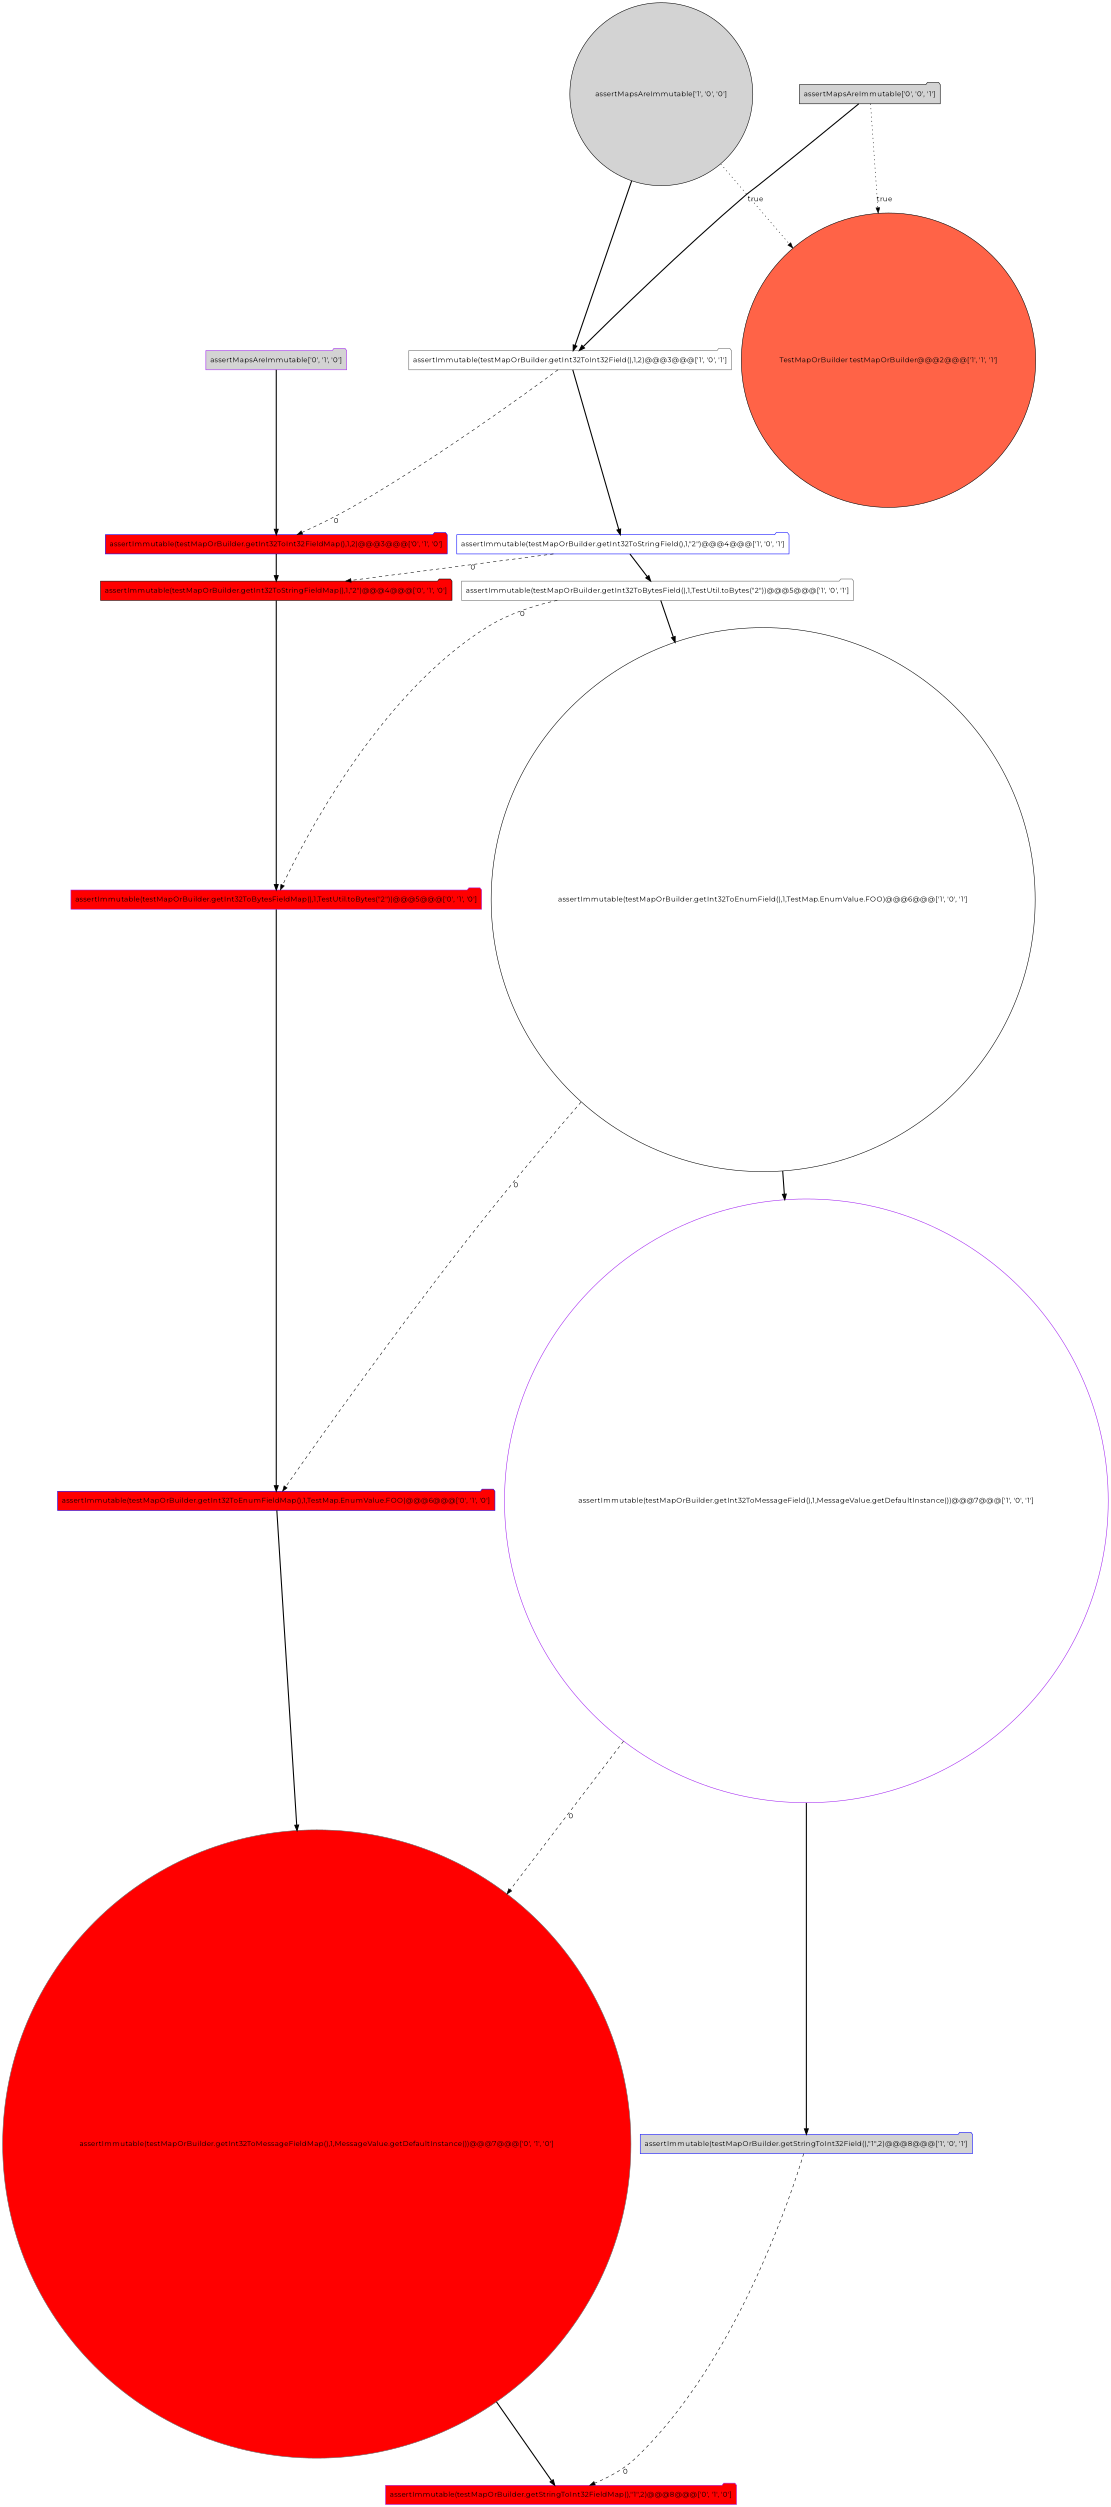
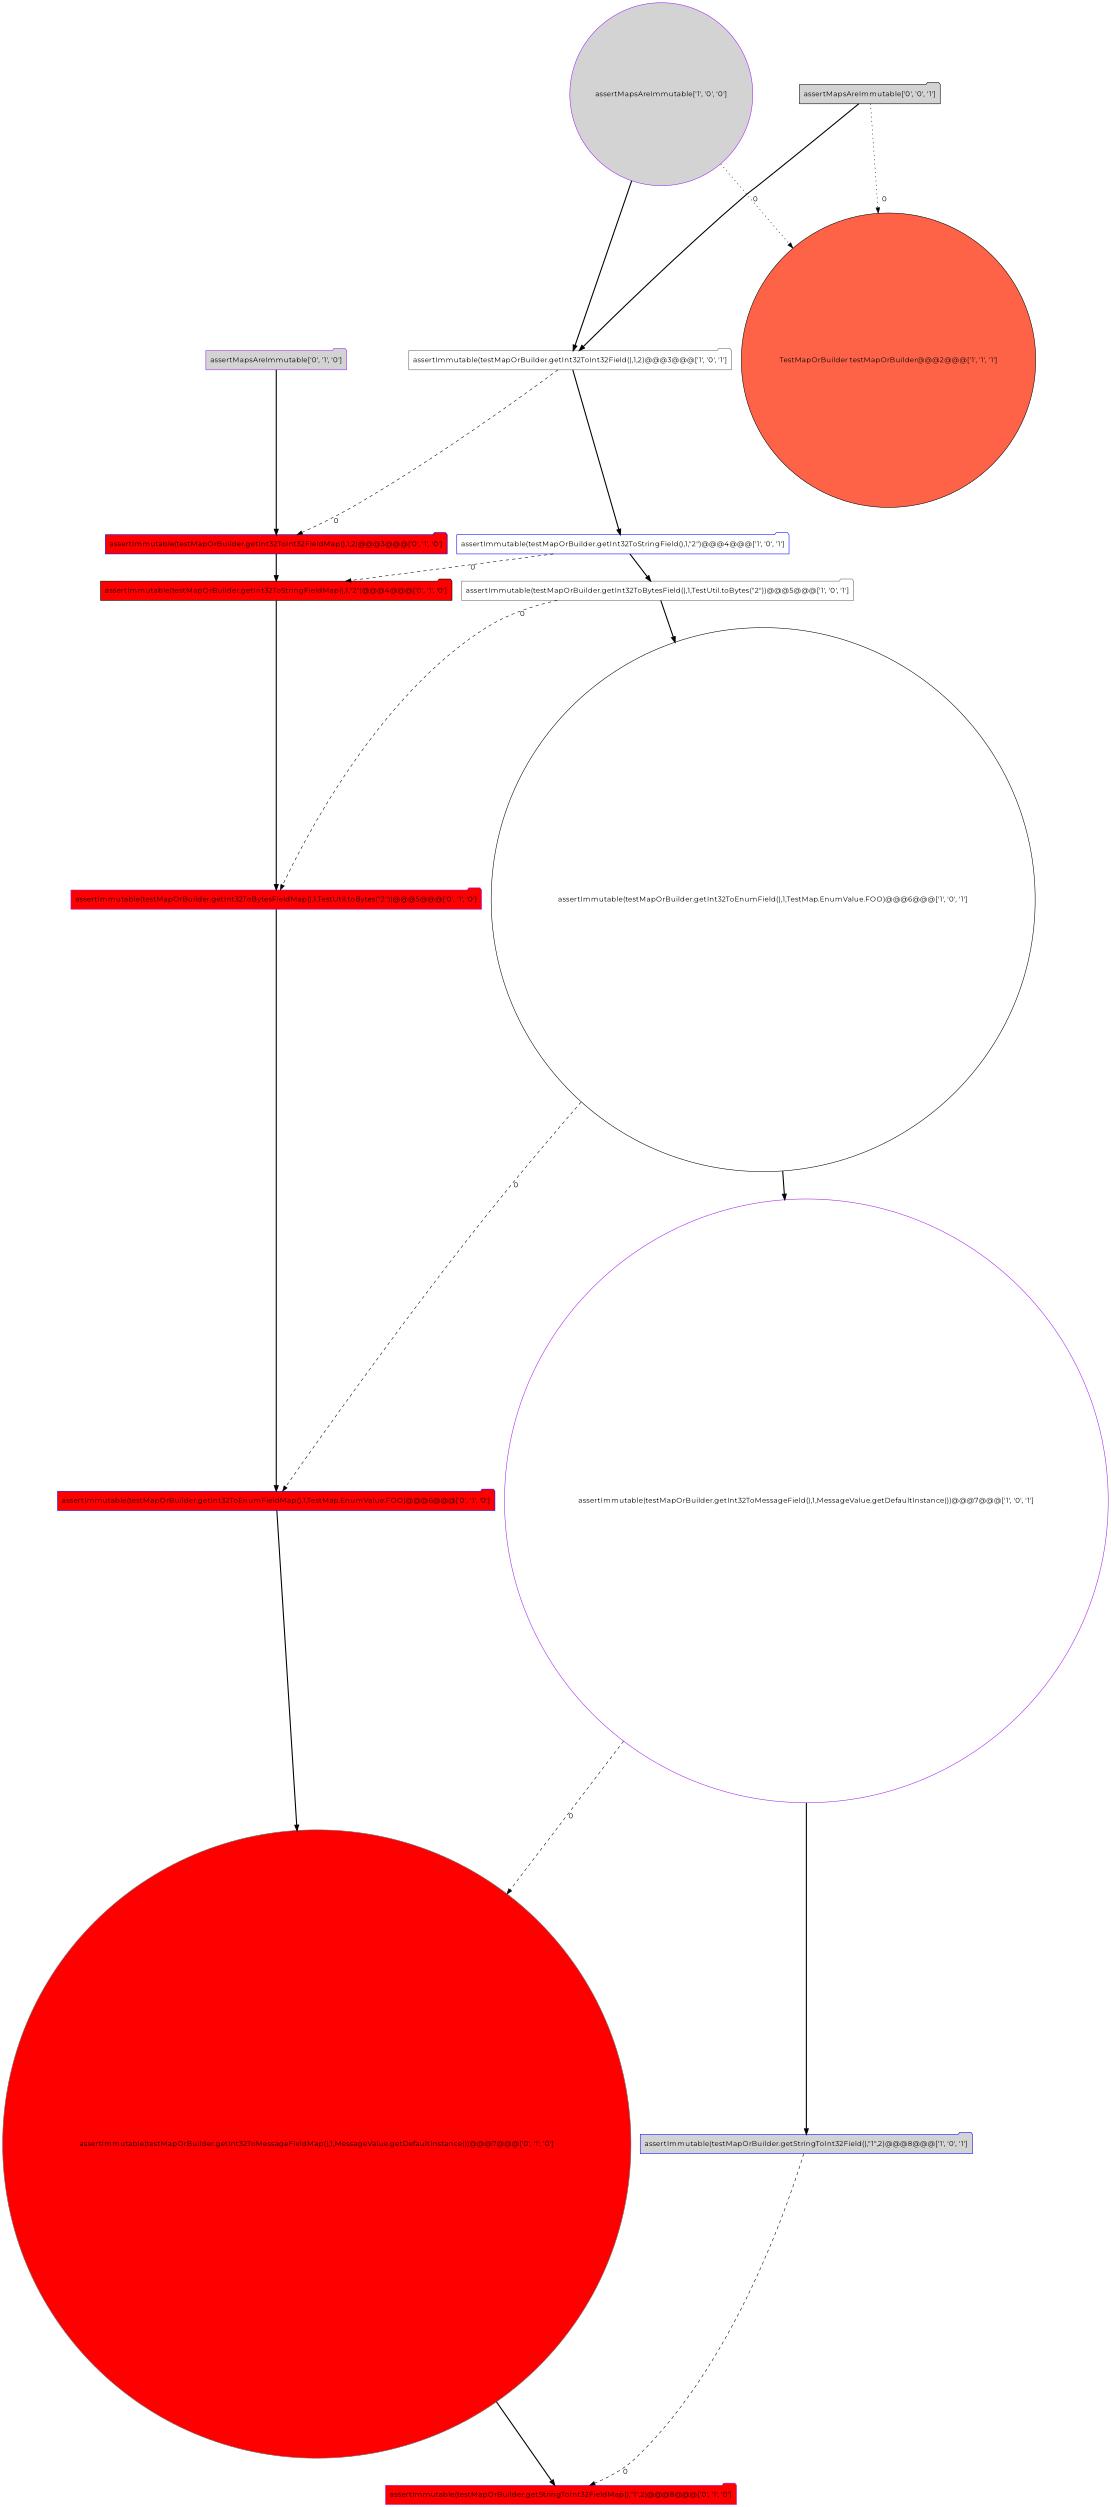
(661, 94) -> (661, 94)
(756, 199) -> (756, 199)
(885, 199) -> (885, 199)
